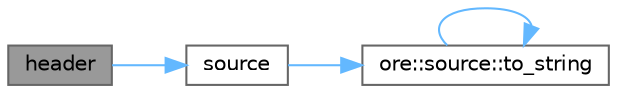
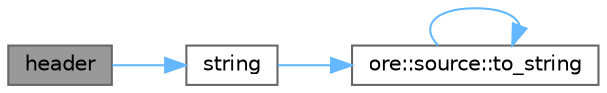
(237, 65) -> (232, 65)
